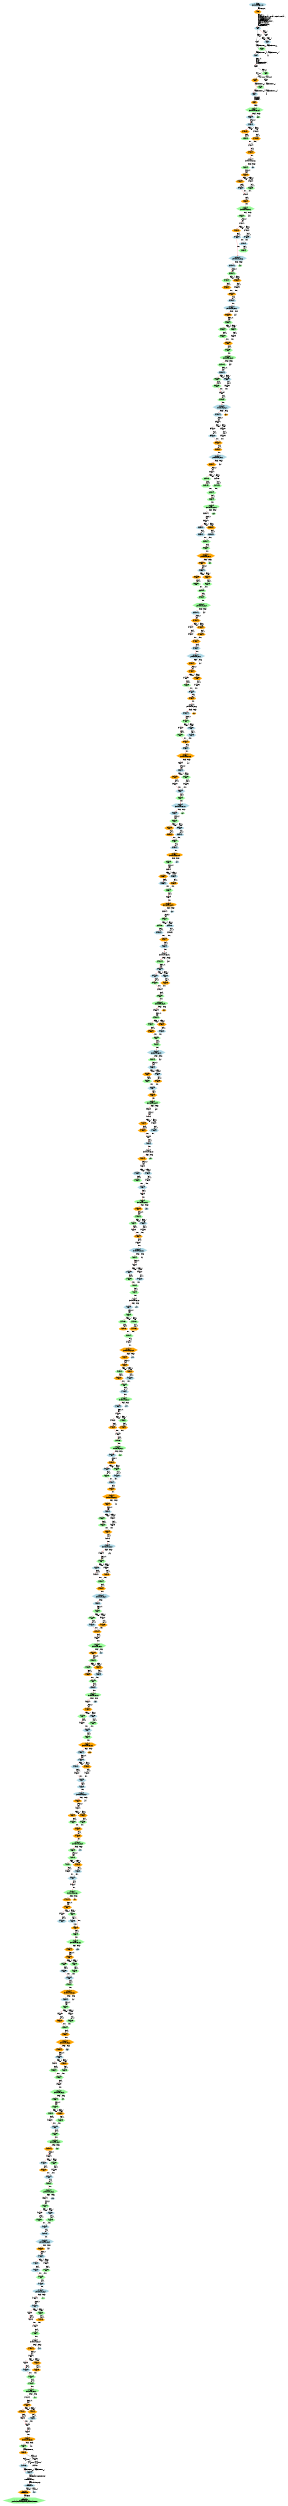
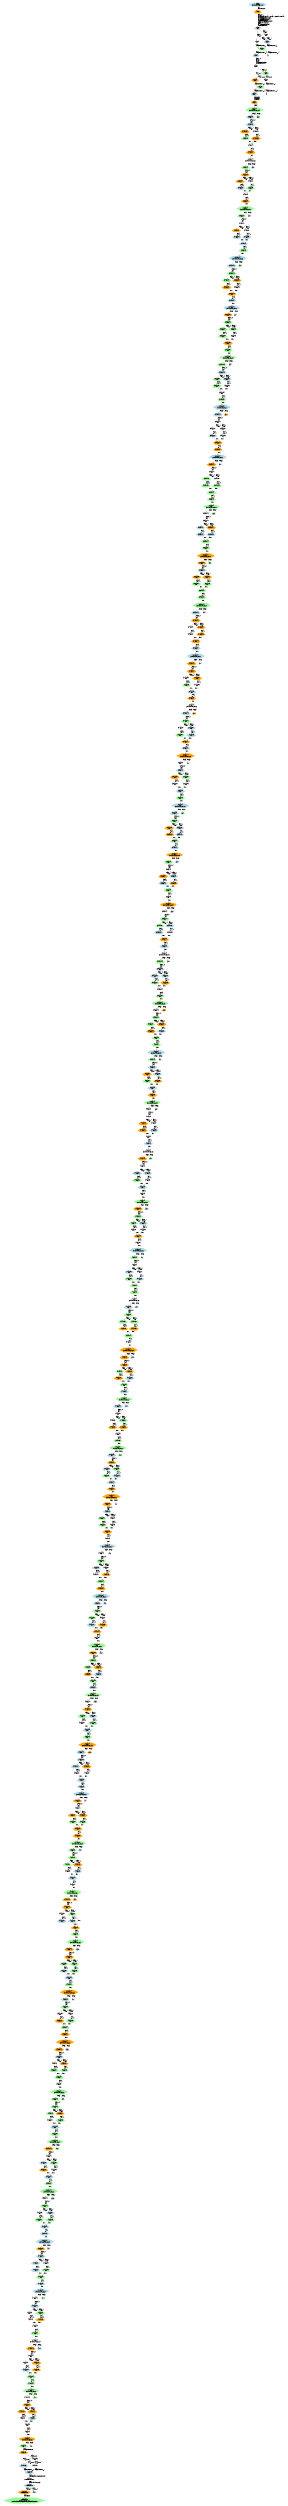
(237, 247) -> (241, 254)
none -> (105, 1604)
